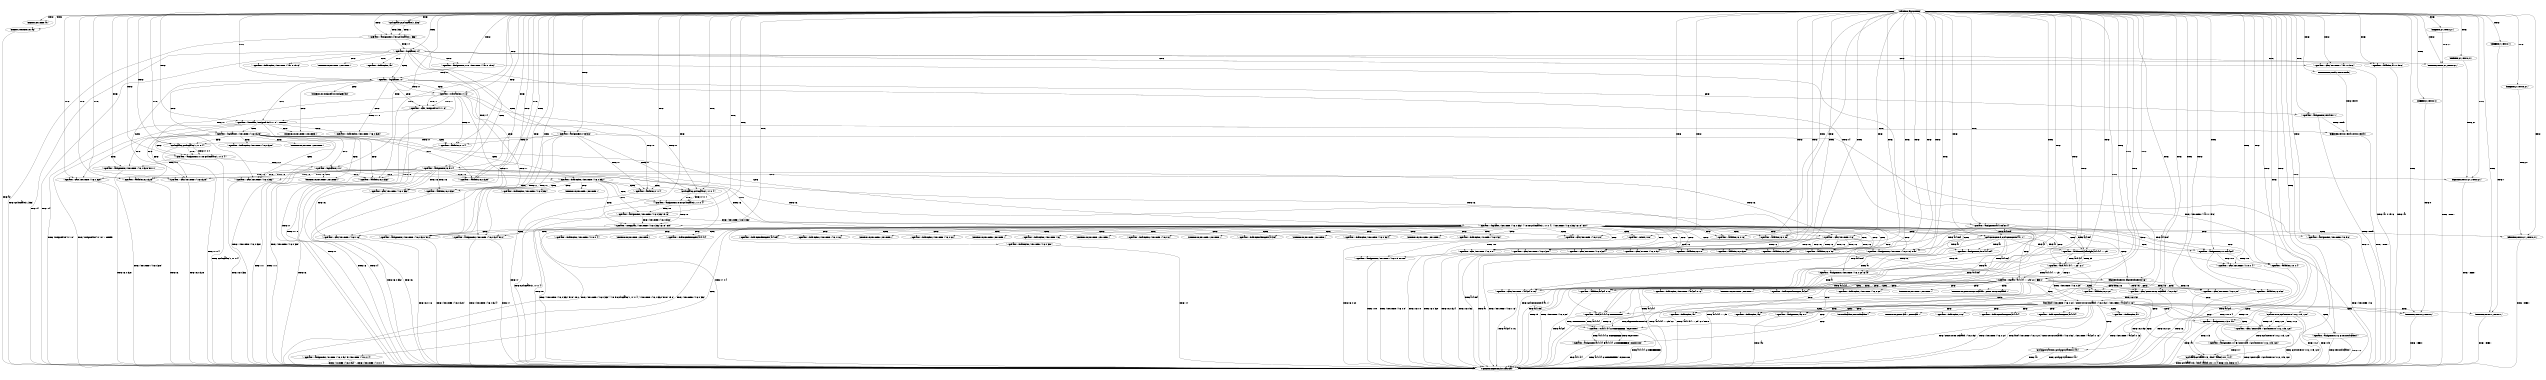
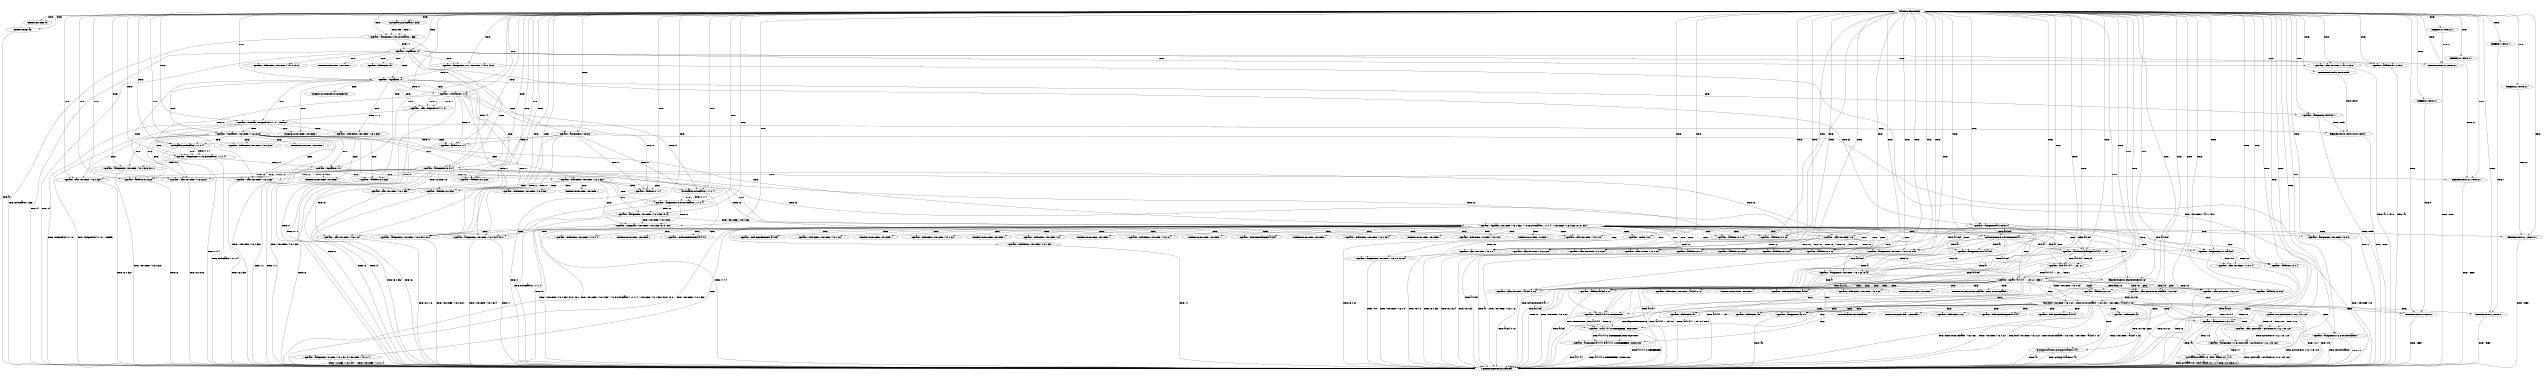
(23, 30) -> (23, 30)
(1846, 140) -> (1846, 140)
none -> (1533, 237)
